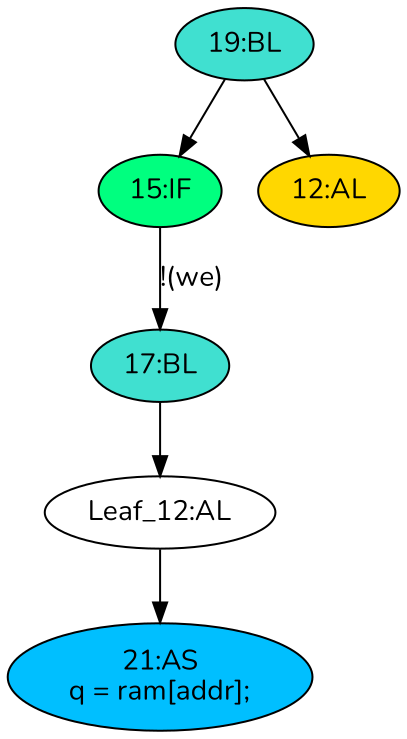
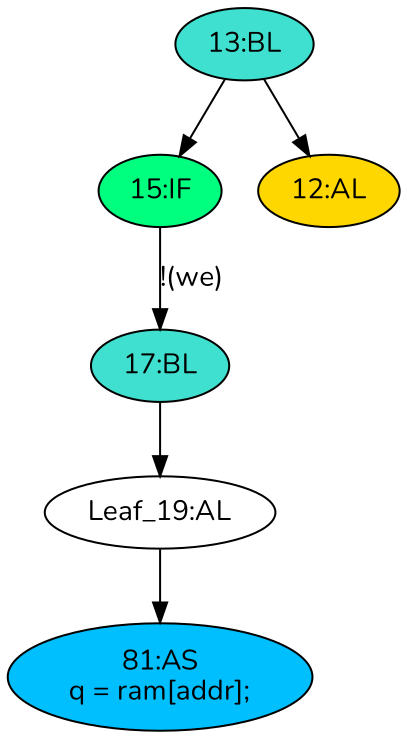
(245, 44) -> (245, 44)
(160, 512) -> (160, 512)
(160, 677) -> (160, 677)
